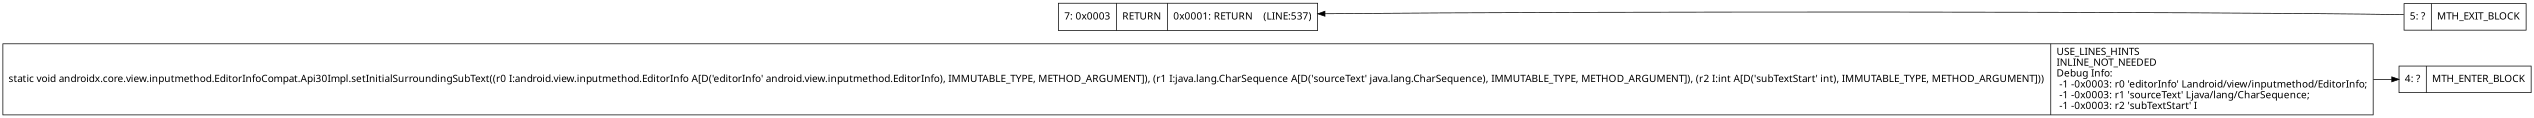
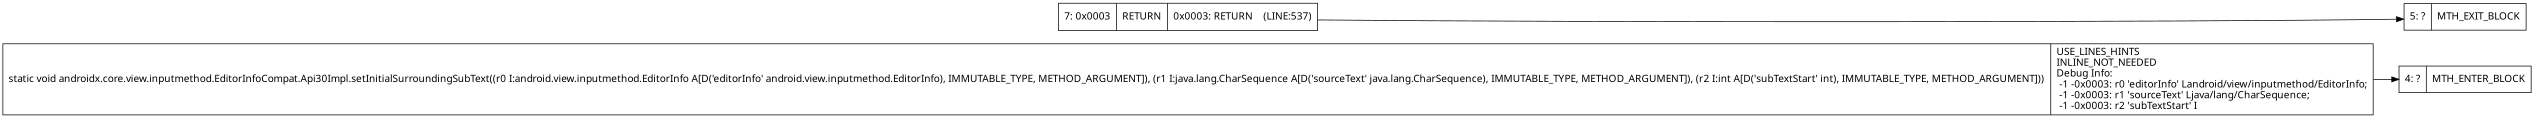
(1864, 12) -> (1857, 22)
(1243, 17) -> (1243, 17)
